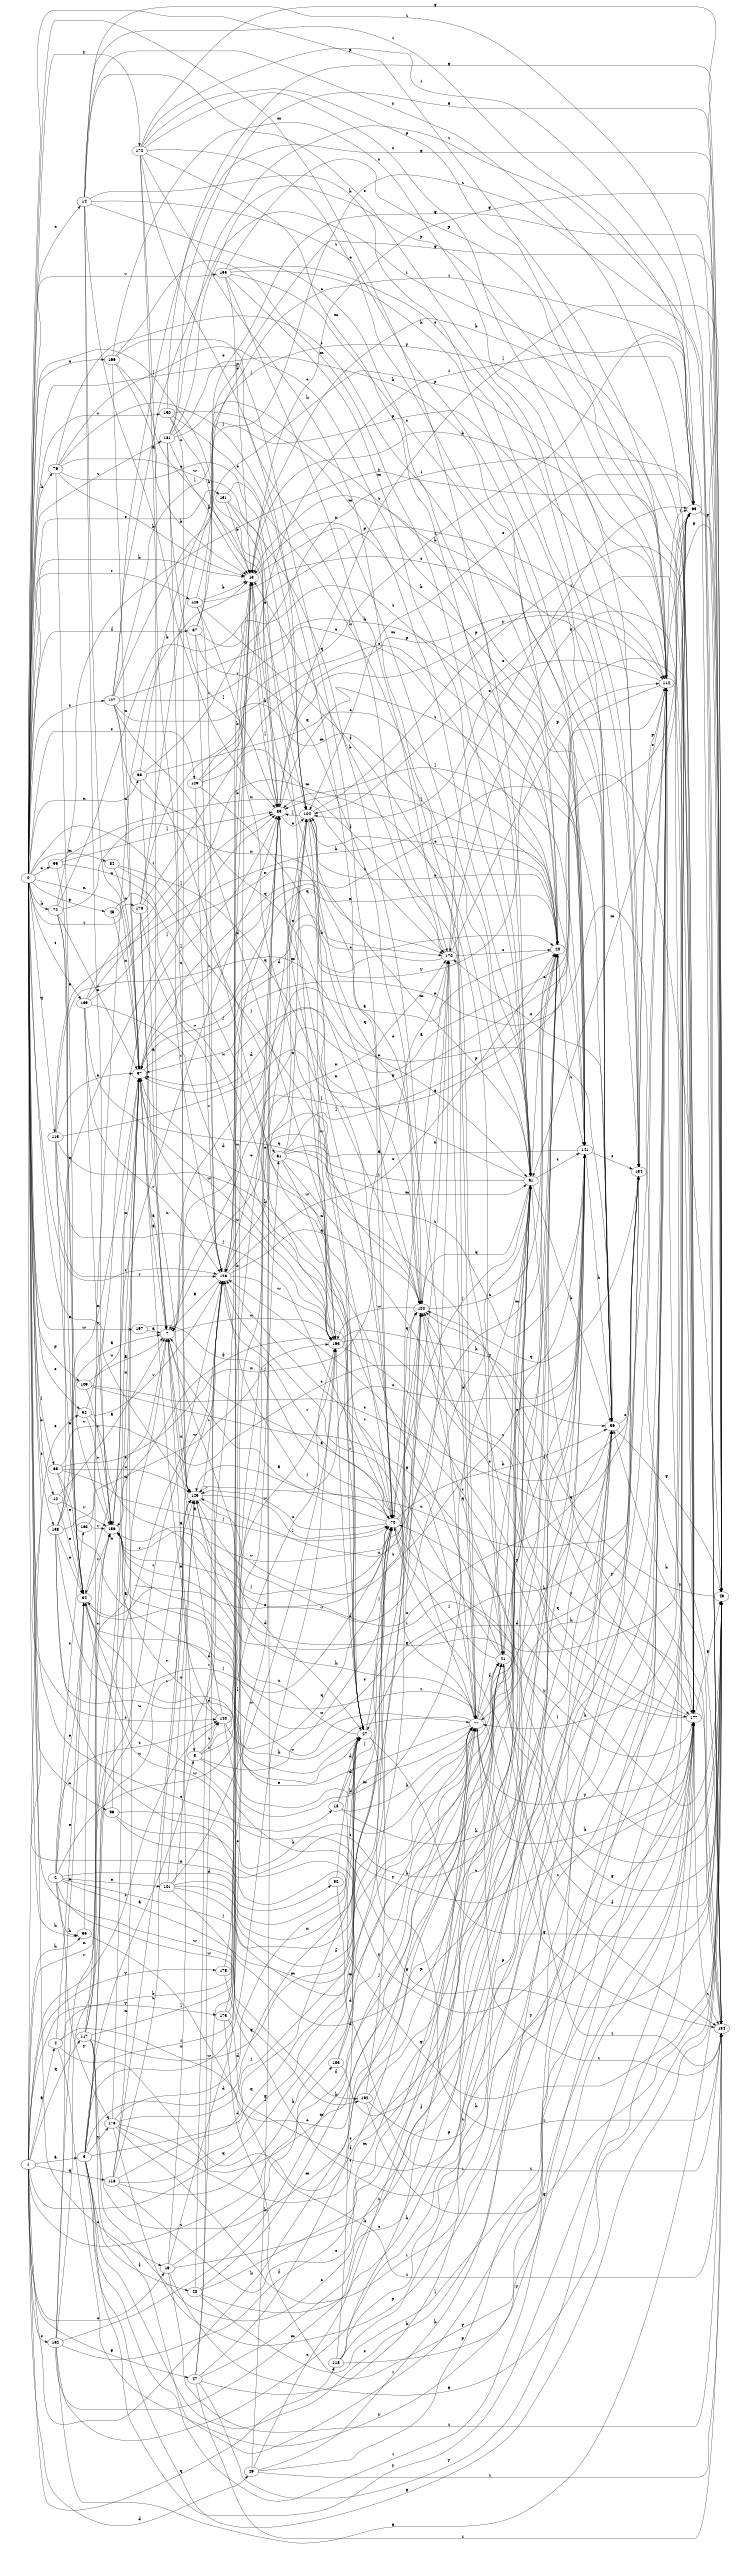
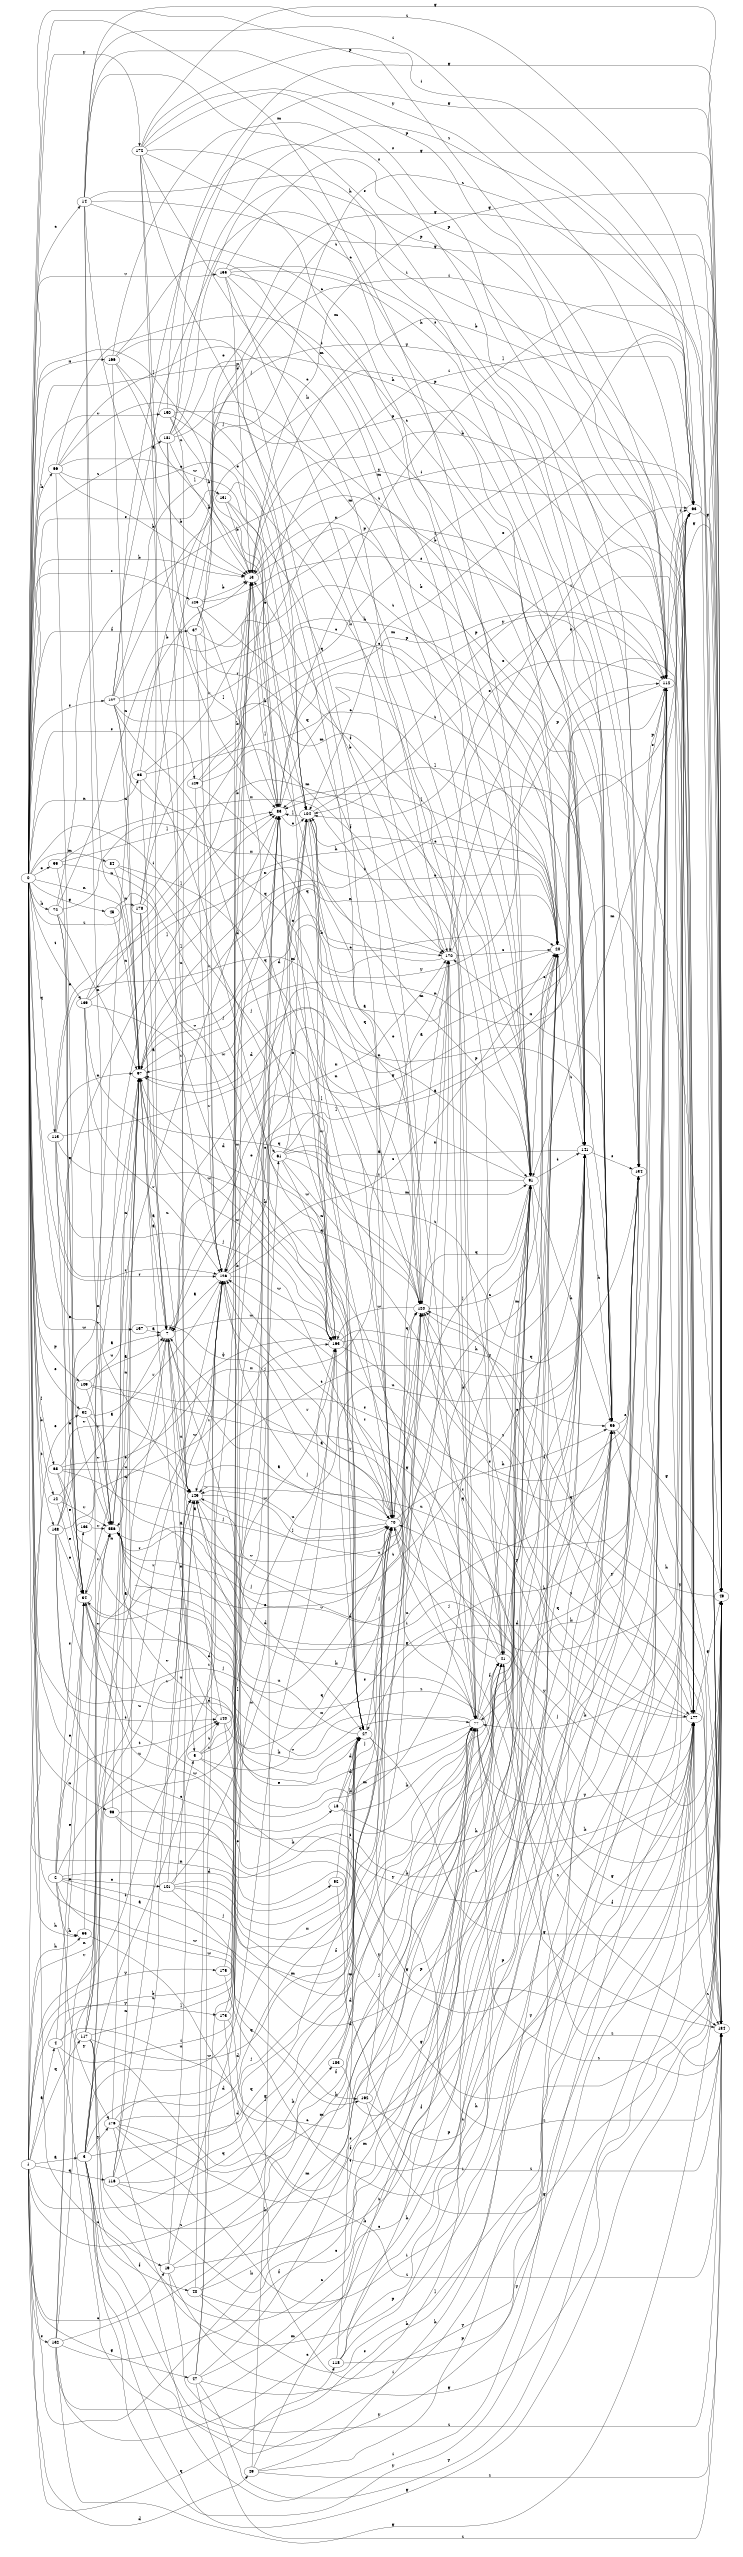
(56, 469) -> (56, 469)
(112, 1529) -> (112, 1529)
